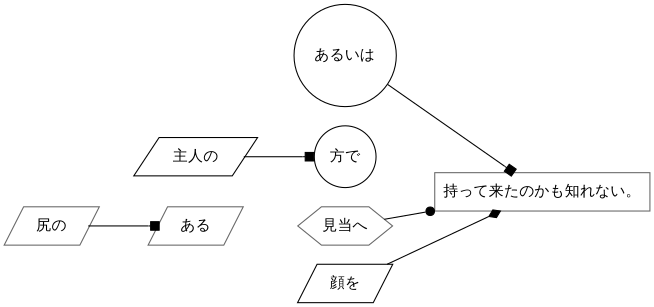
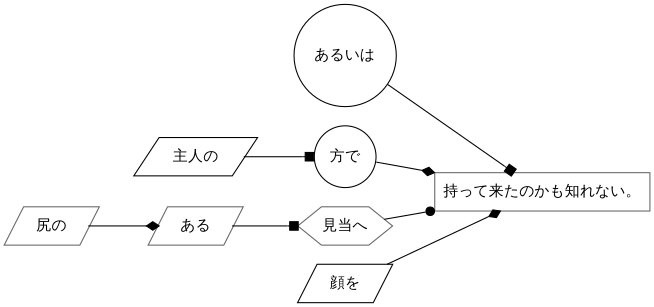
none -> (399, 166)
(118, 226) -> (118, 226)
none -> (260, 226)
